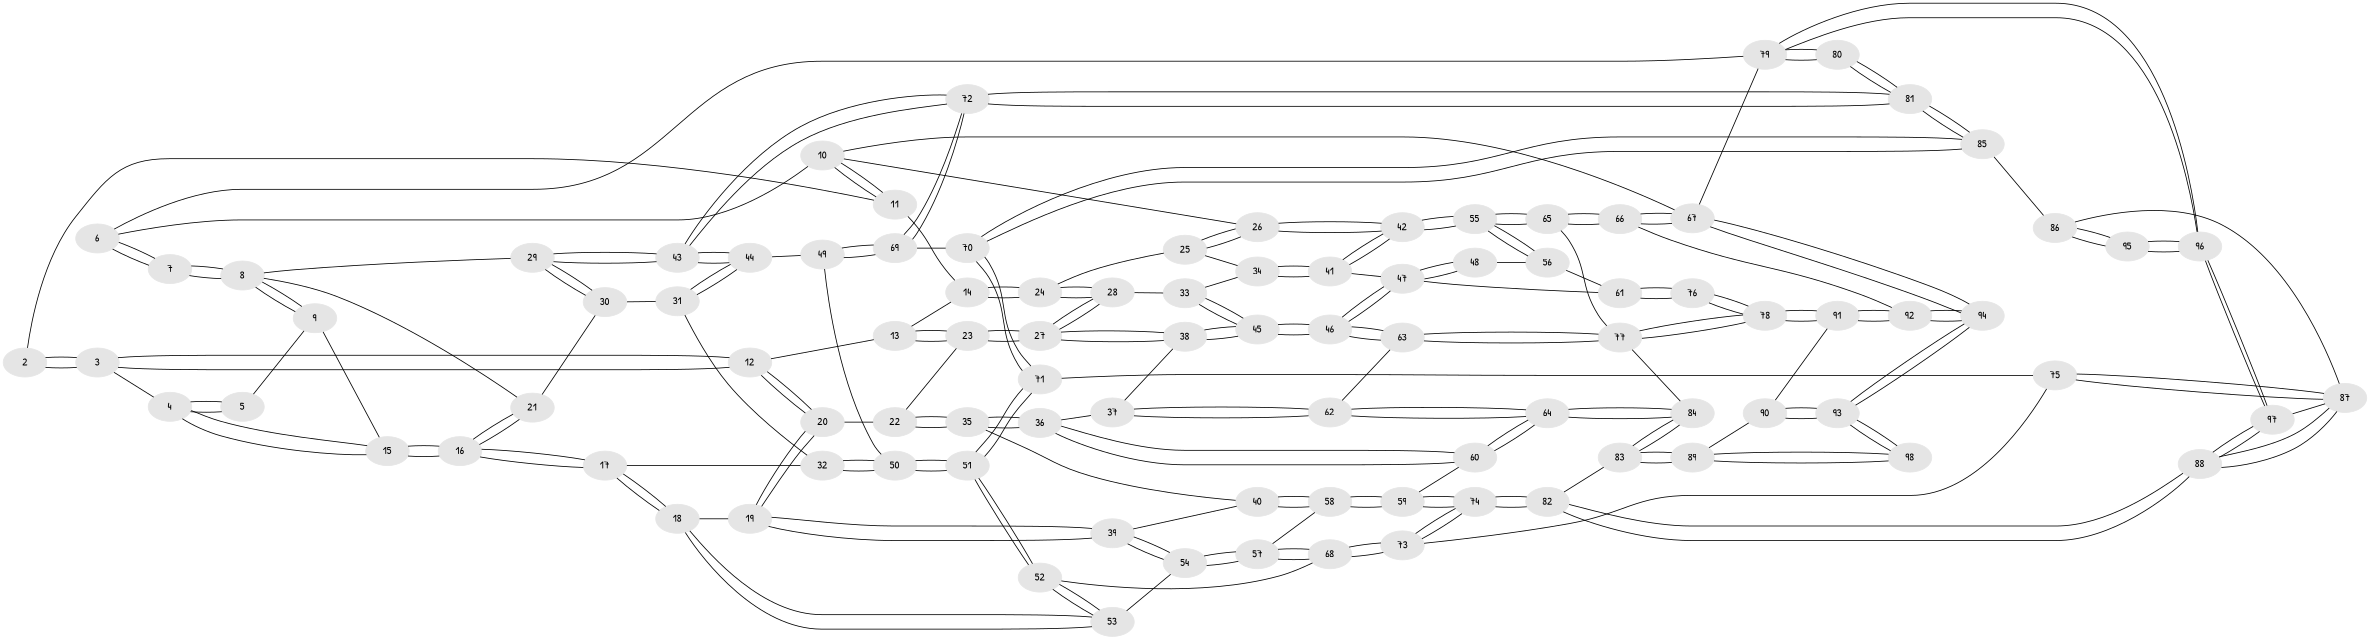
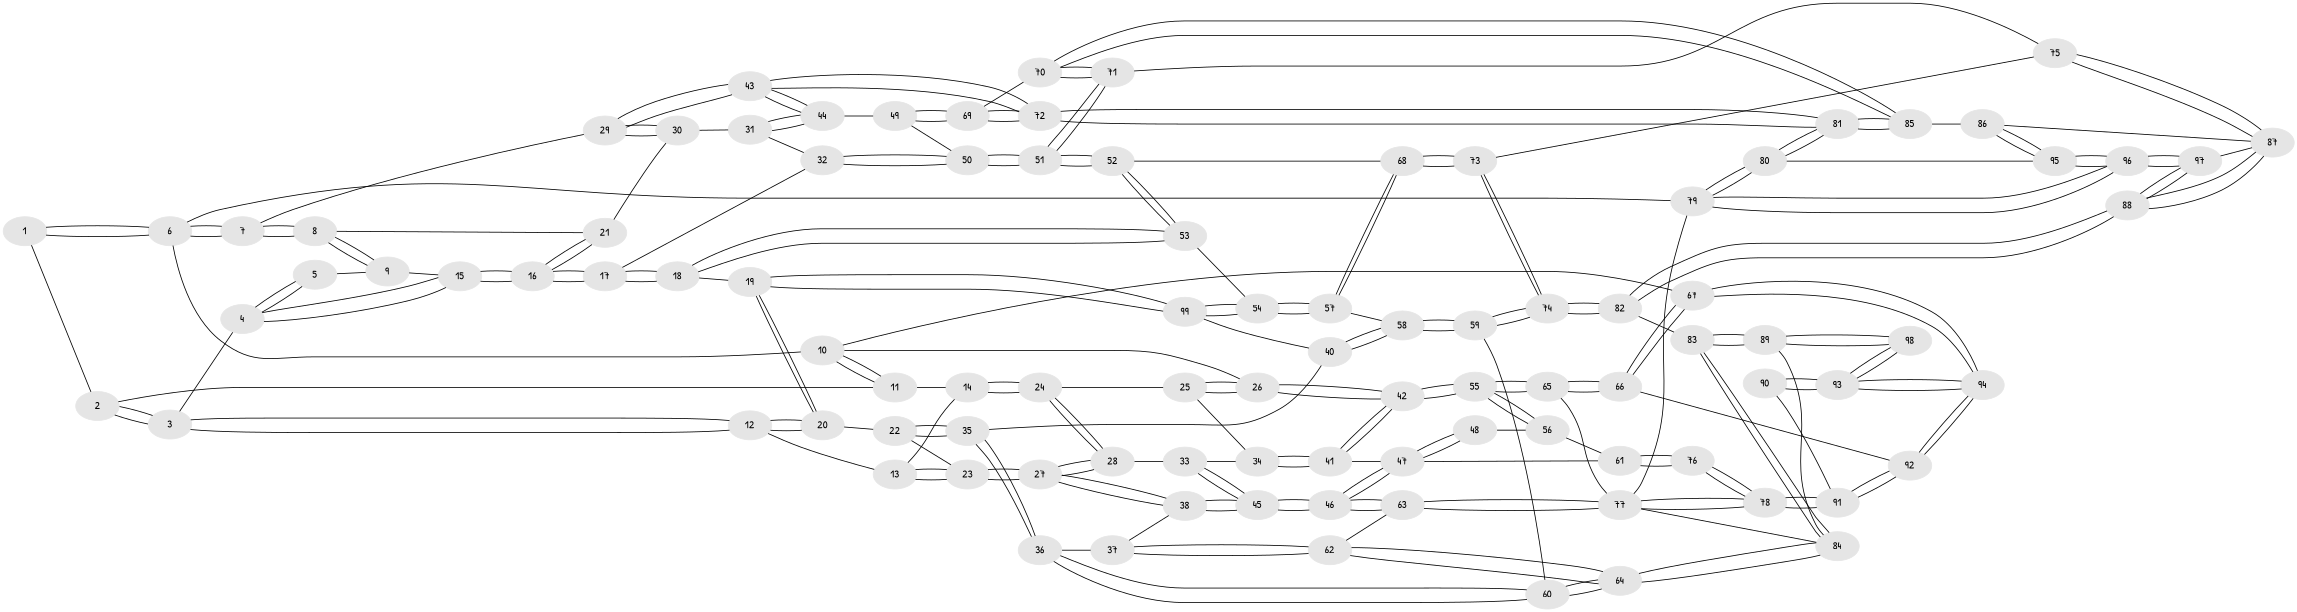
(1726, 143) -> (1664, 356)
none -> (1910, 161)
none -> (25, 231)
(387, 264) -> (420, 172)
(1729, 435) -> (1801, 443)
(1112, 533) -> (1185, 312)
